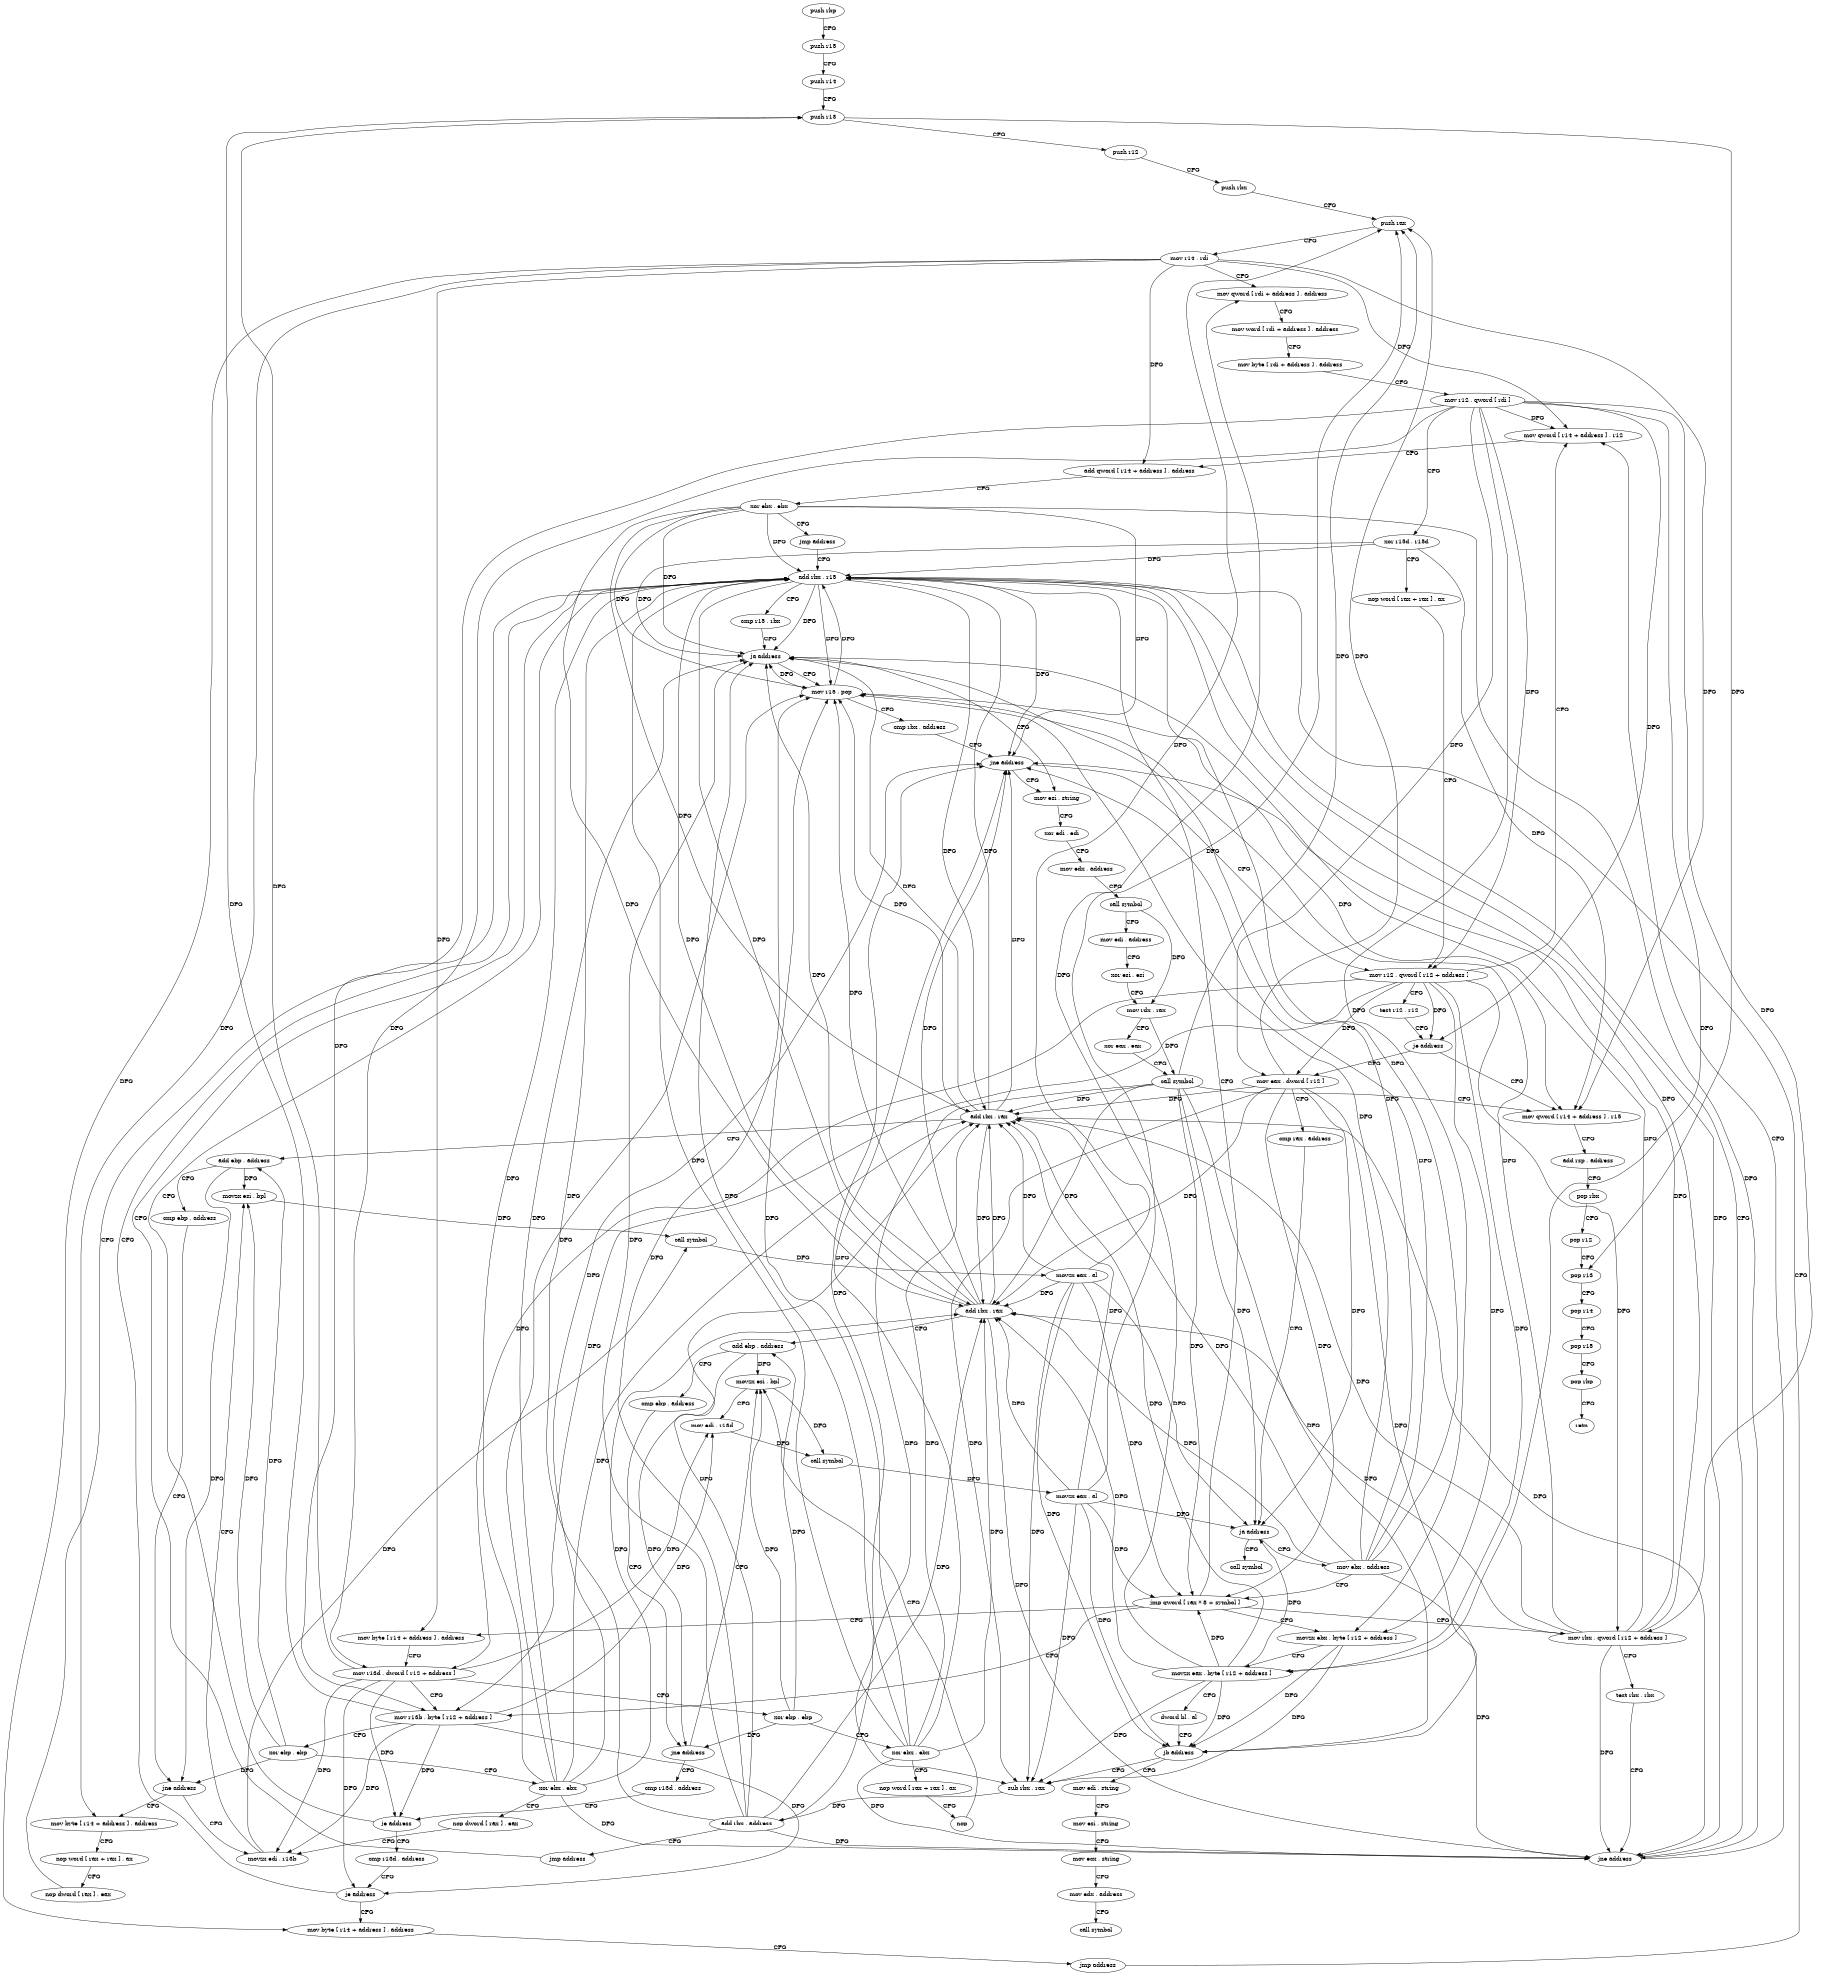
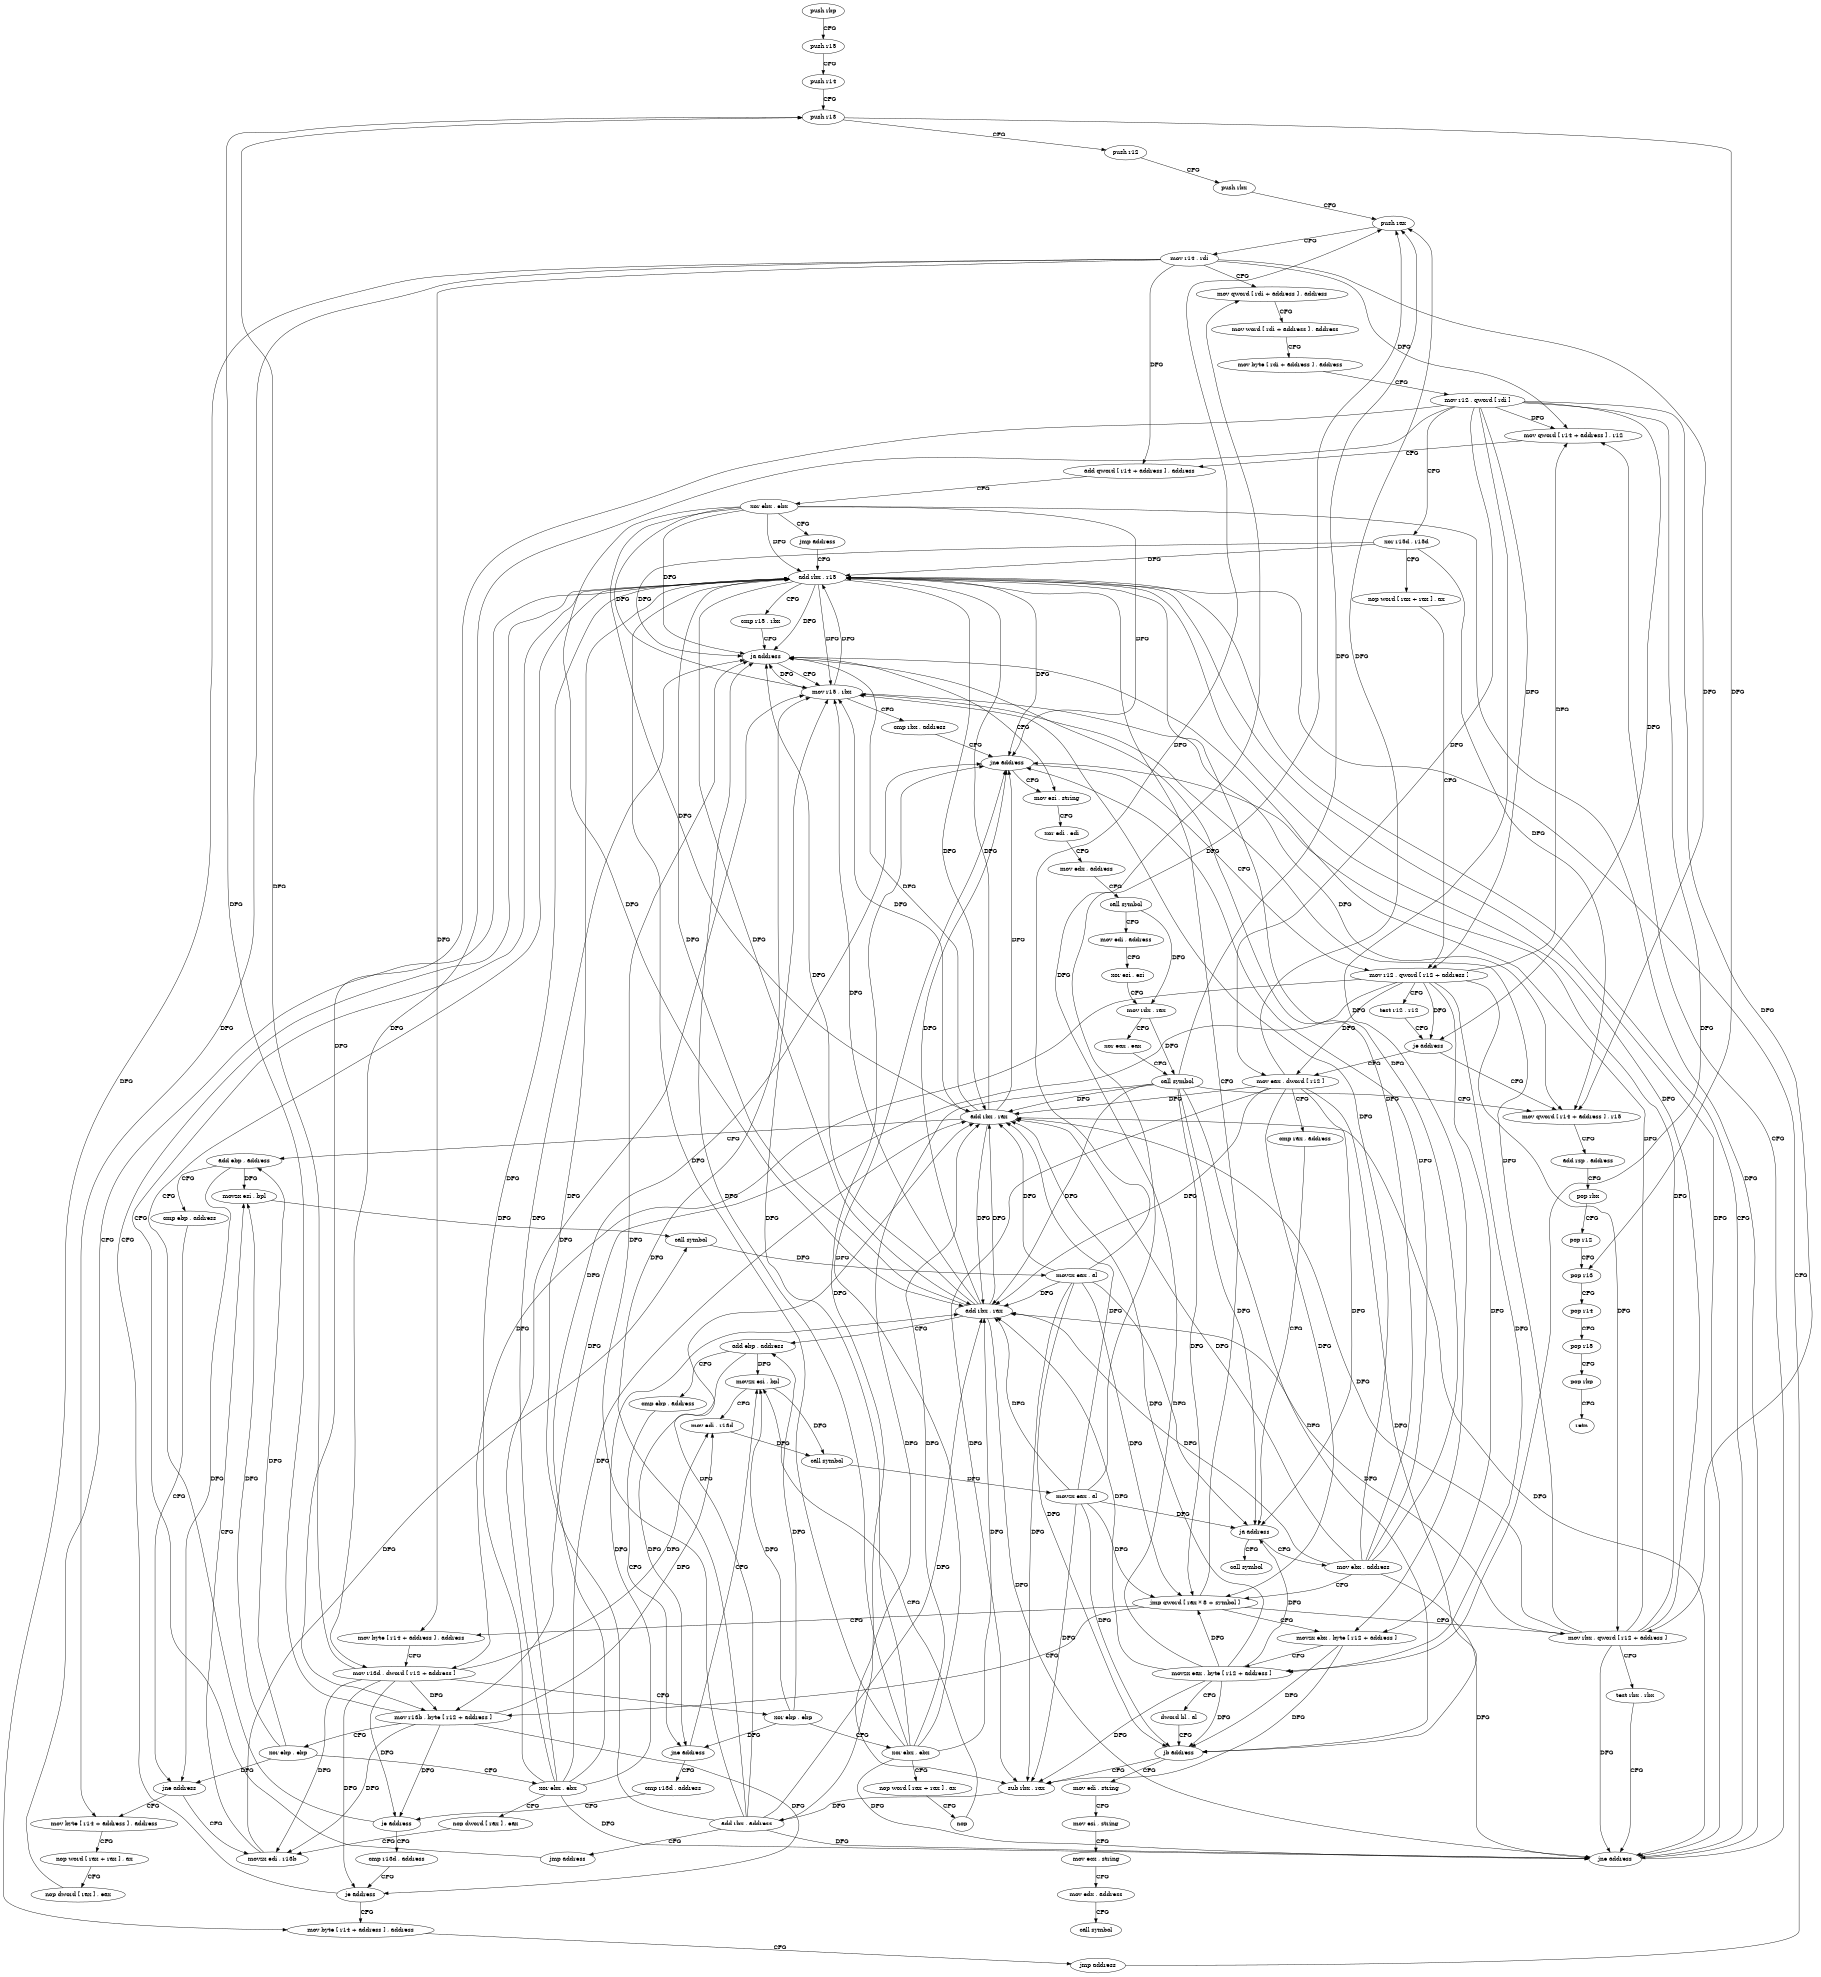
(832, 692) -> (832, 692)
(1562, 710) -> (1562, 710)
(436, 1696) -> (436, 1696)
